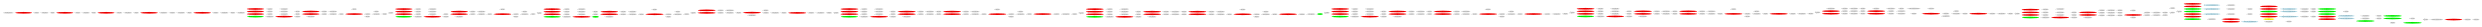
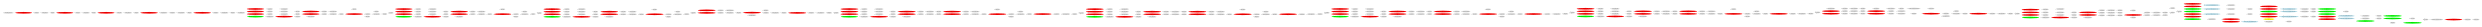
none -> (446, 12)
(1320, 14) -> (1320, 14)
(596, 17) -> (596, 17)
